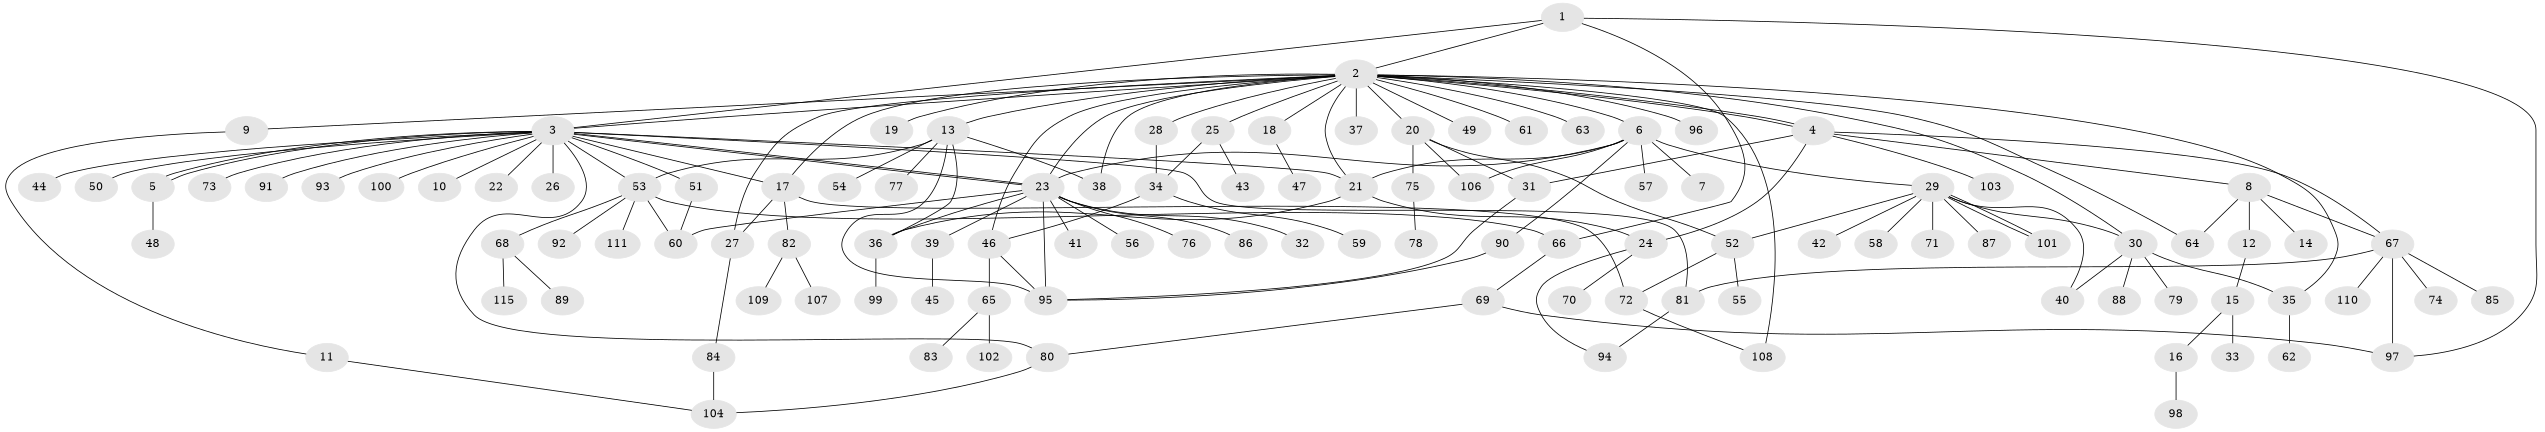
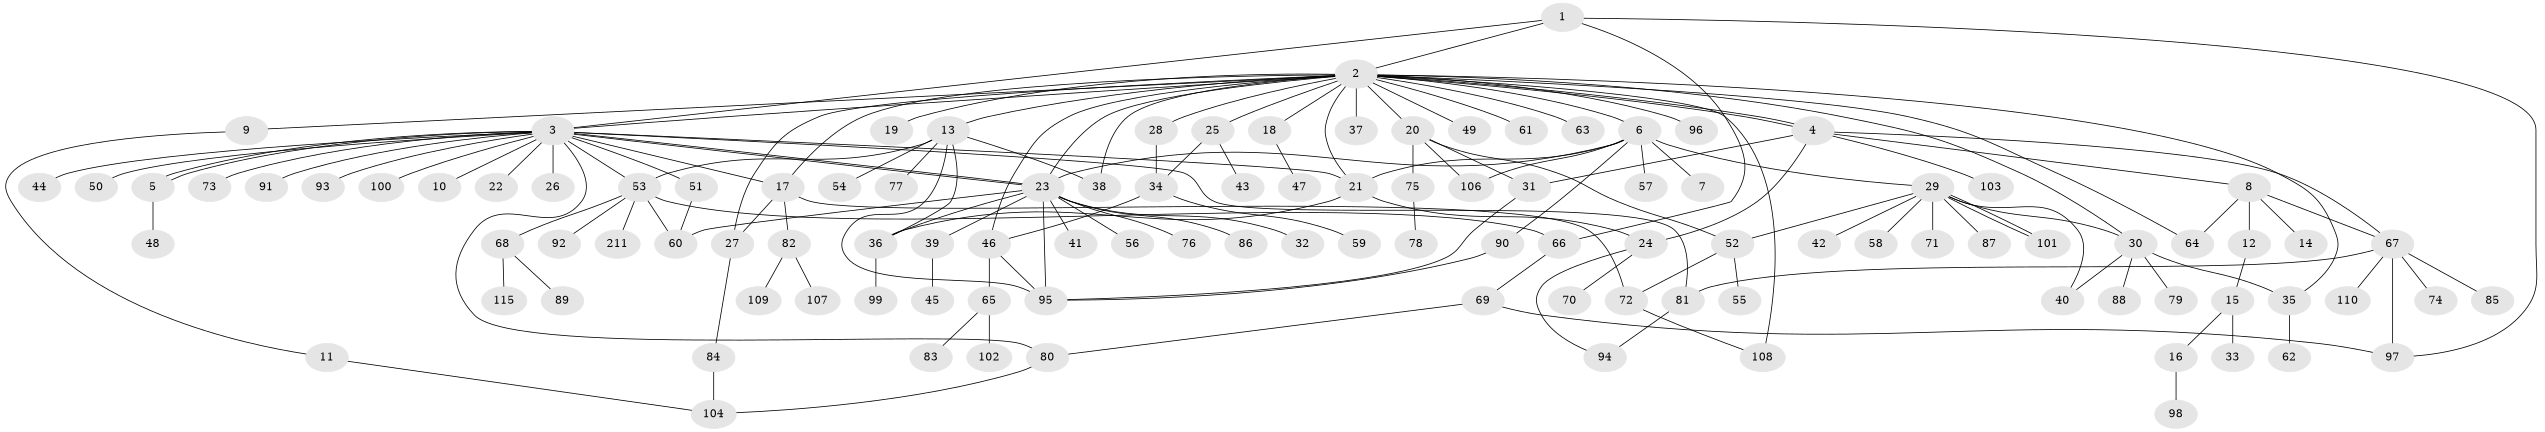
(618, 244) -> (618, 244)
